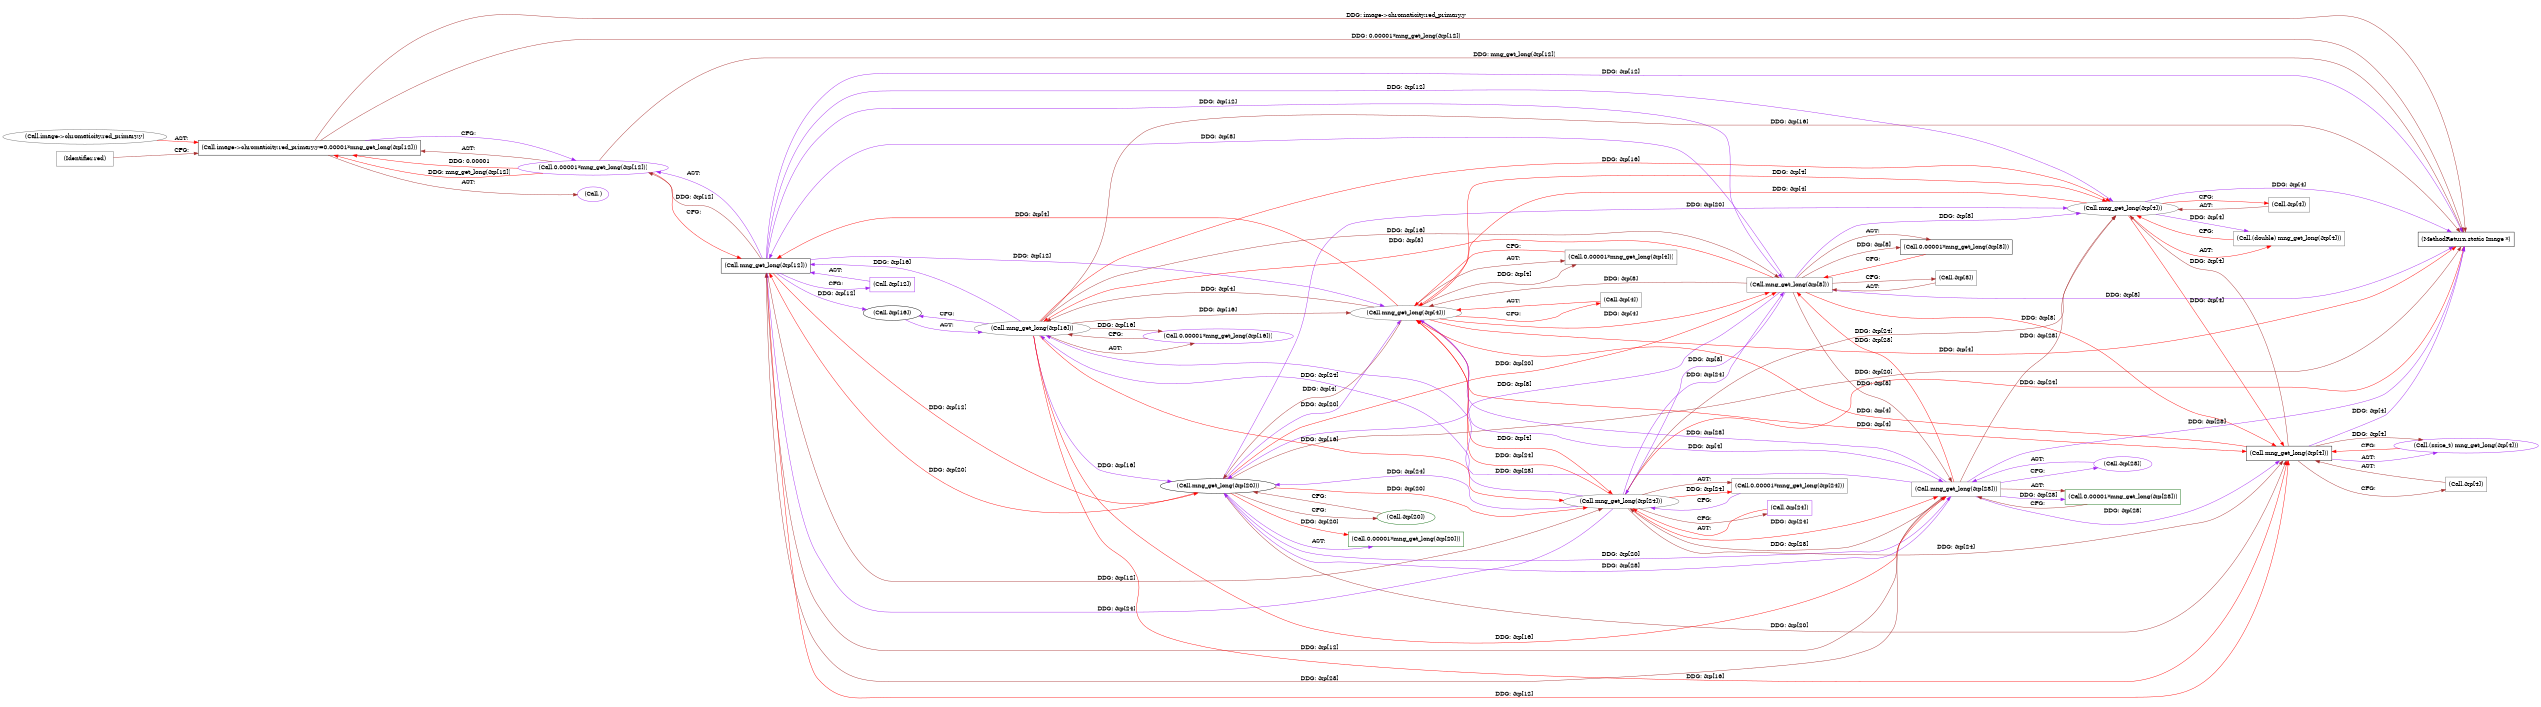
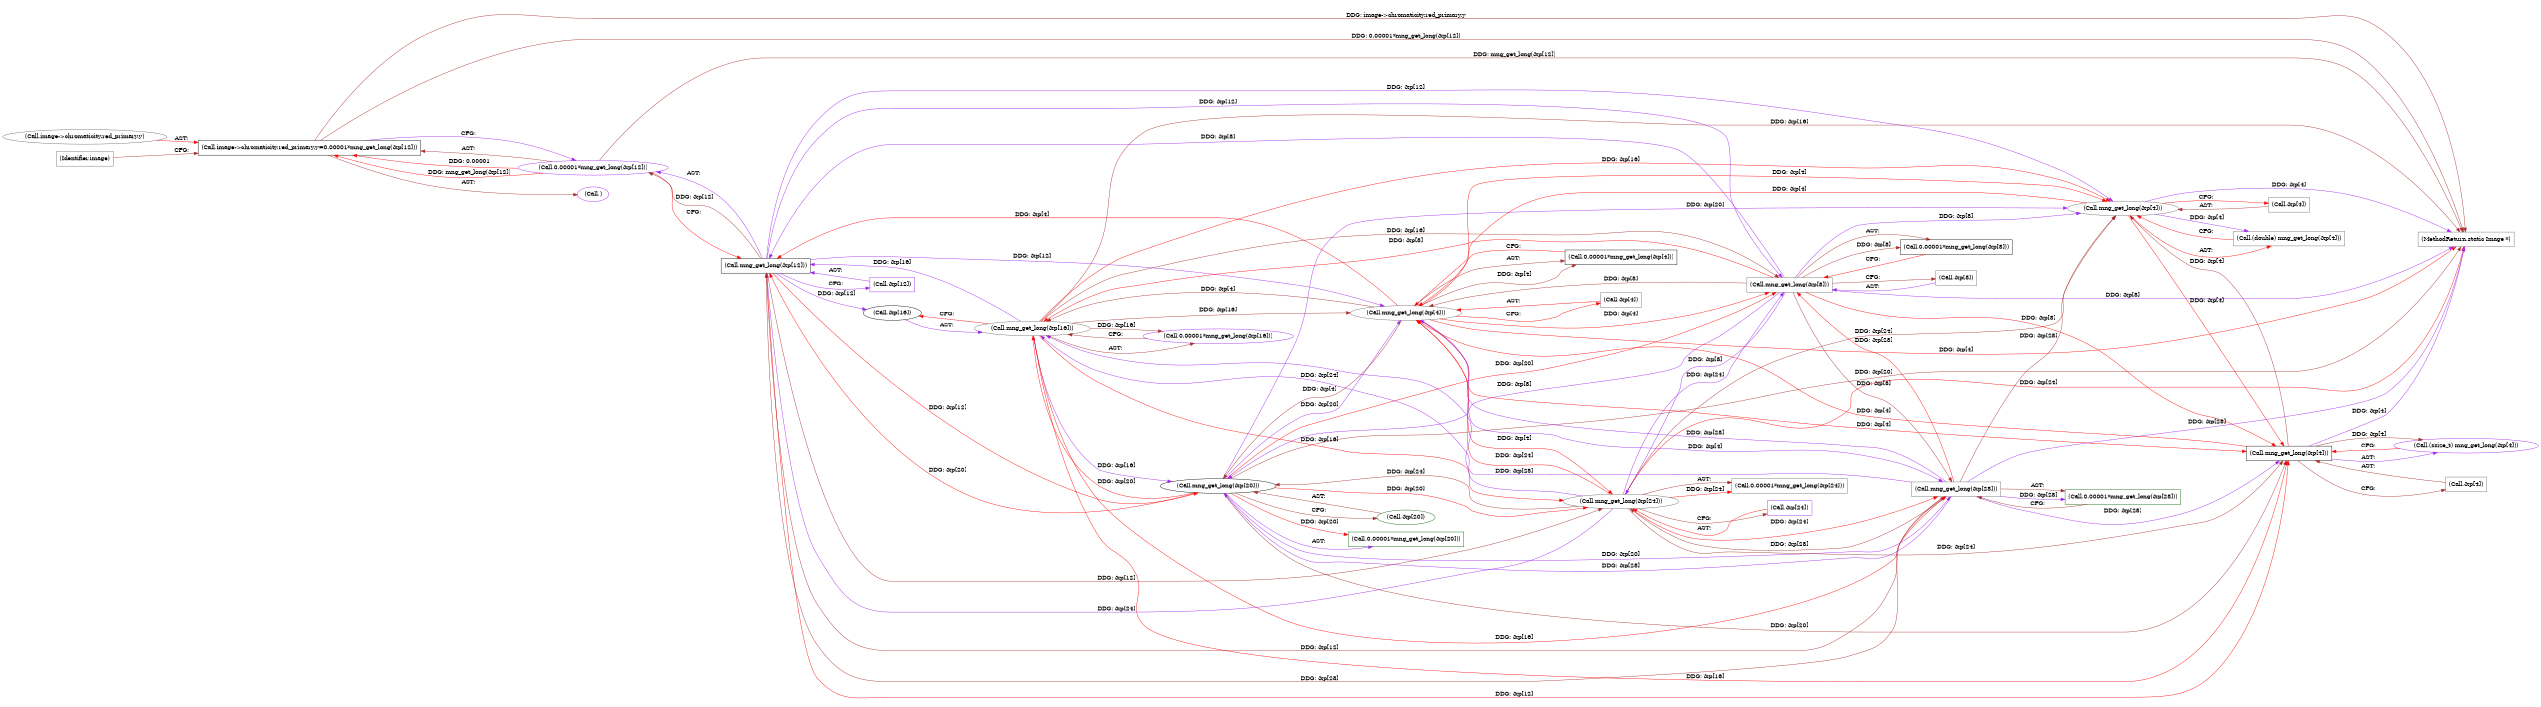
(1586, 75) -> none
(85, 159) -> (85, 159)
(2466, 239) -> (2466, 239)
(1621, 257) -> (1621, 257)
(1886, 290) -> (1886, 290)
(956, 320) -> (956, 320)
(2123, 464) -> none
none -> (1084, 473)
(1436, 476) -> (1436, 476)
(1320, 496) -> (1320, 496)
(1700, 509) -> none
